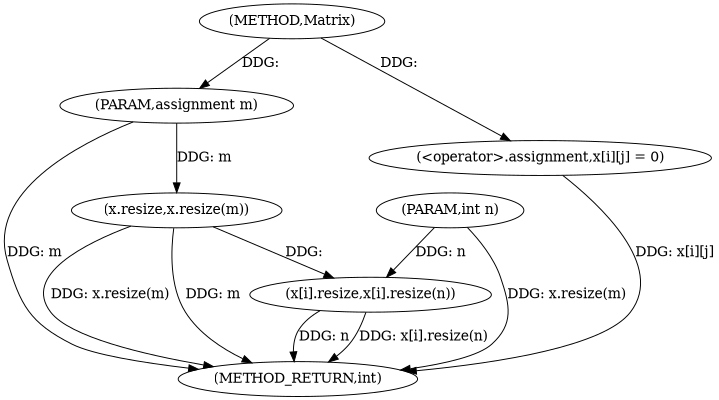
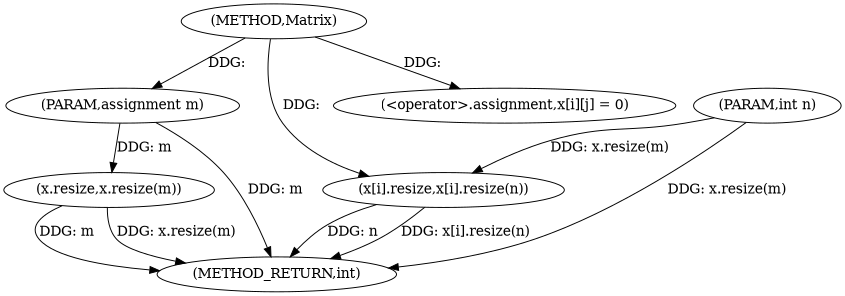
(269, 250) -> (285, 126)
(440, 253) -> (610, 148)
(607, 329) -> none
